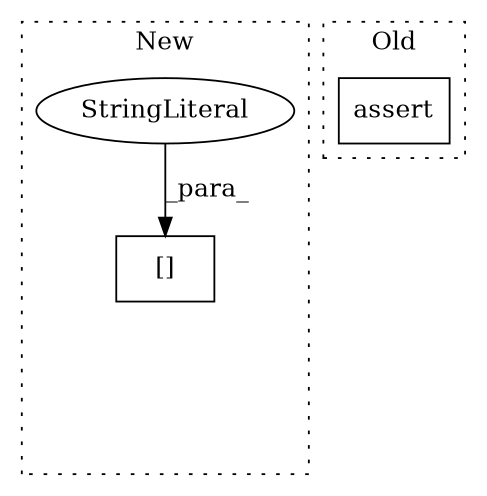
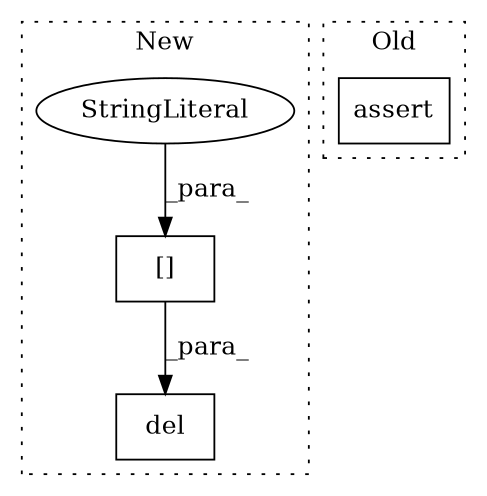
none -> (165, 427)
